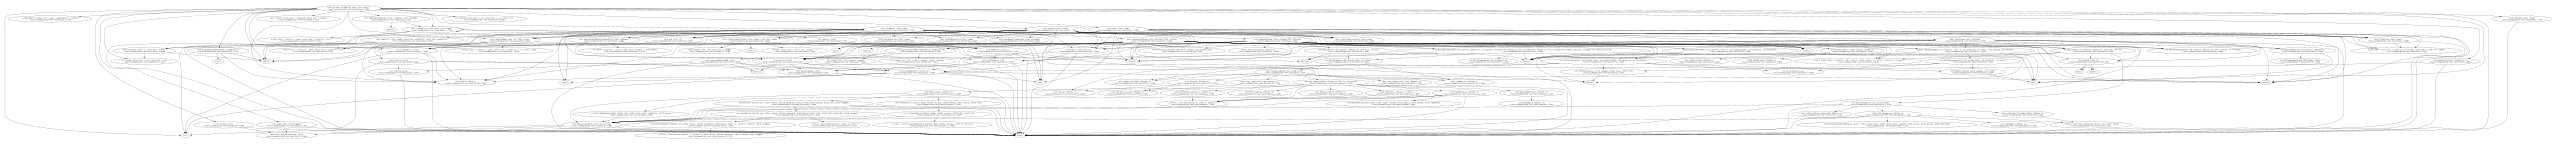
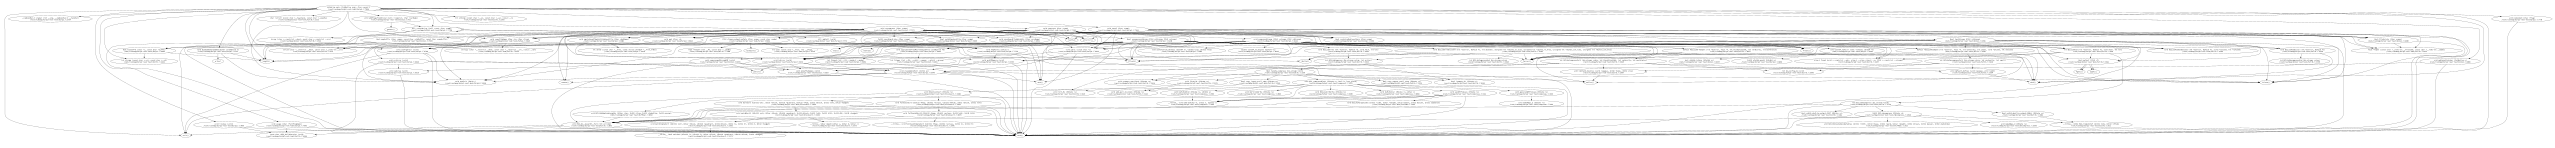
none -> (1072, 40)
none -> (1088, 40)
